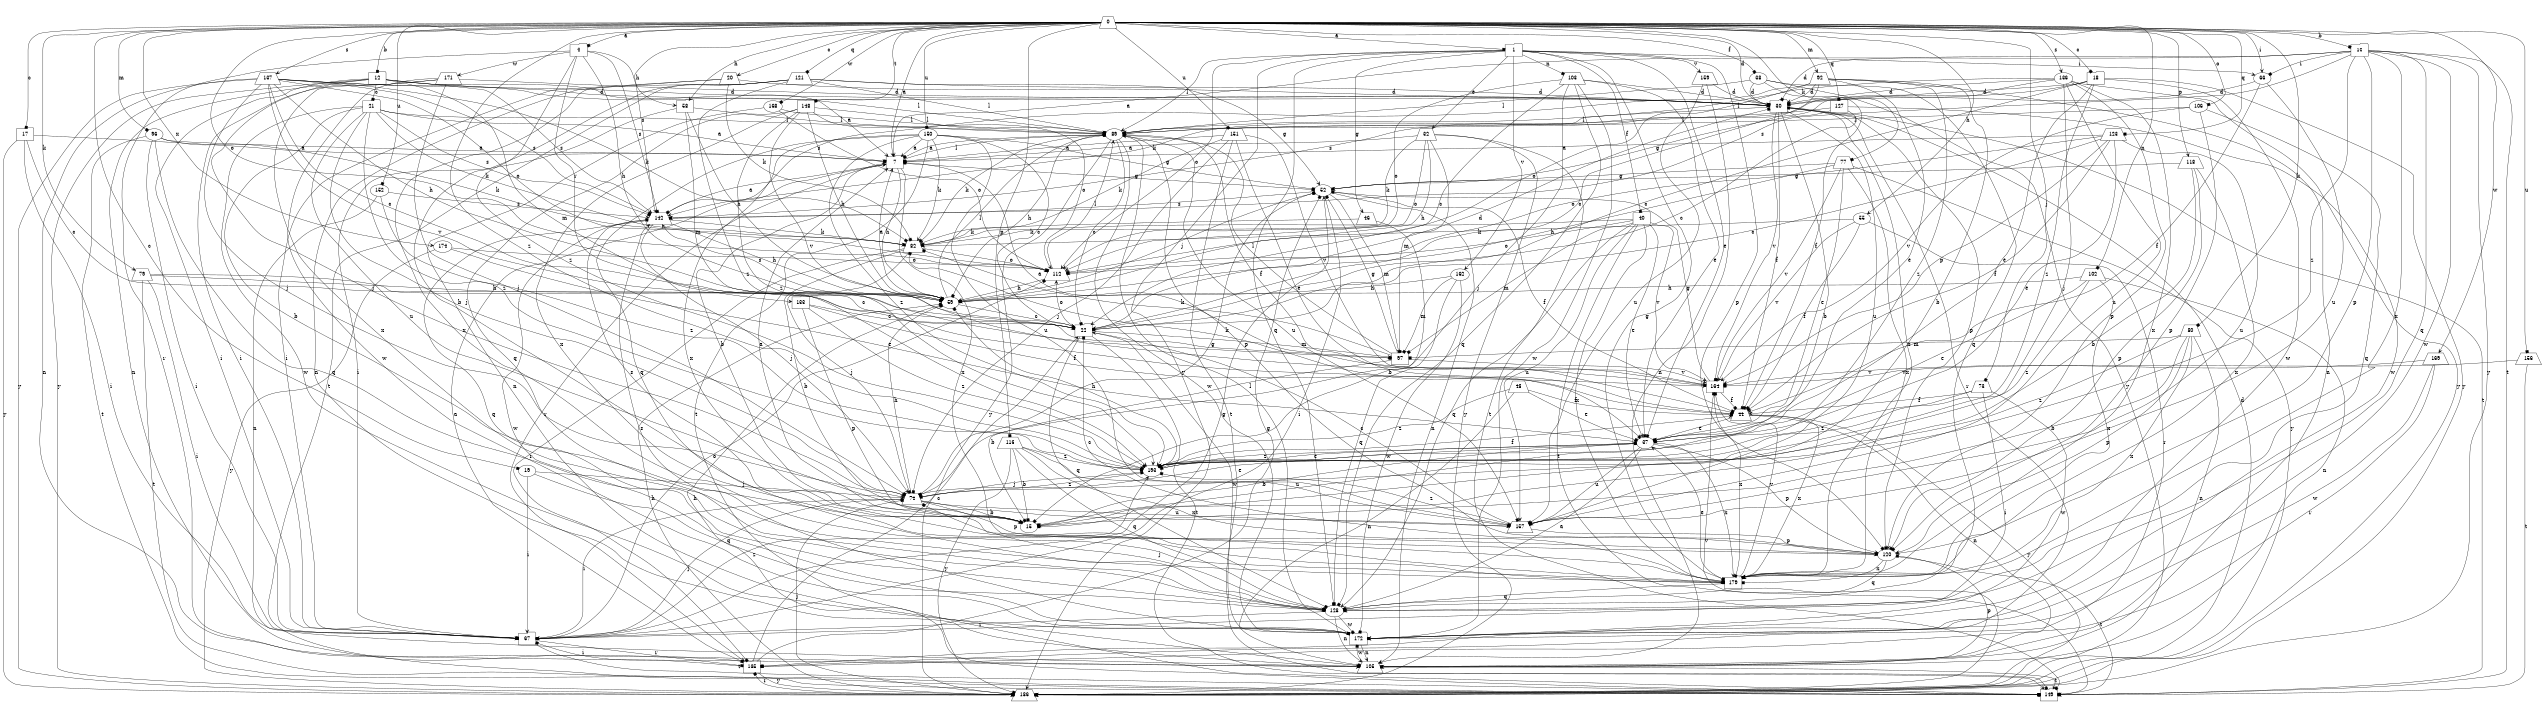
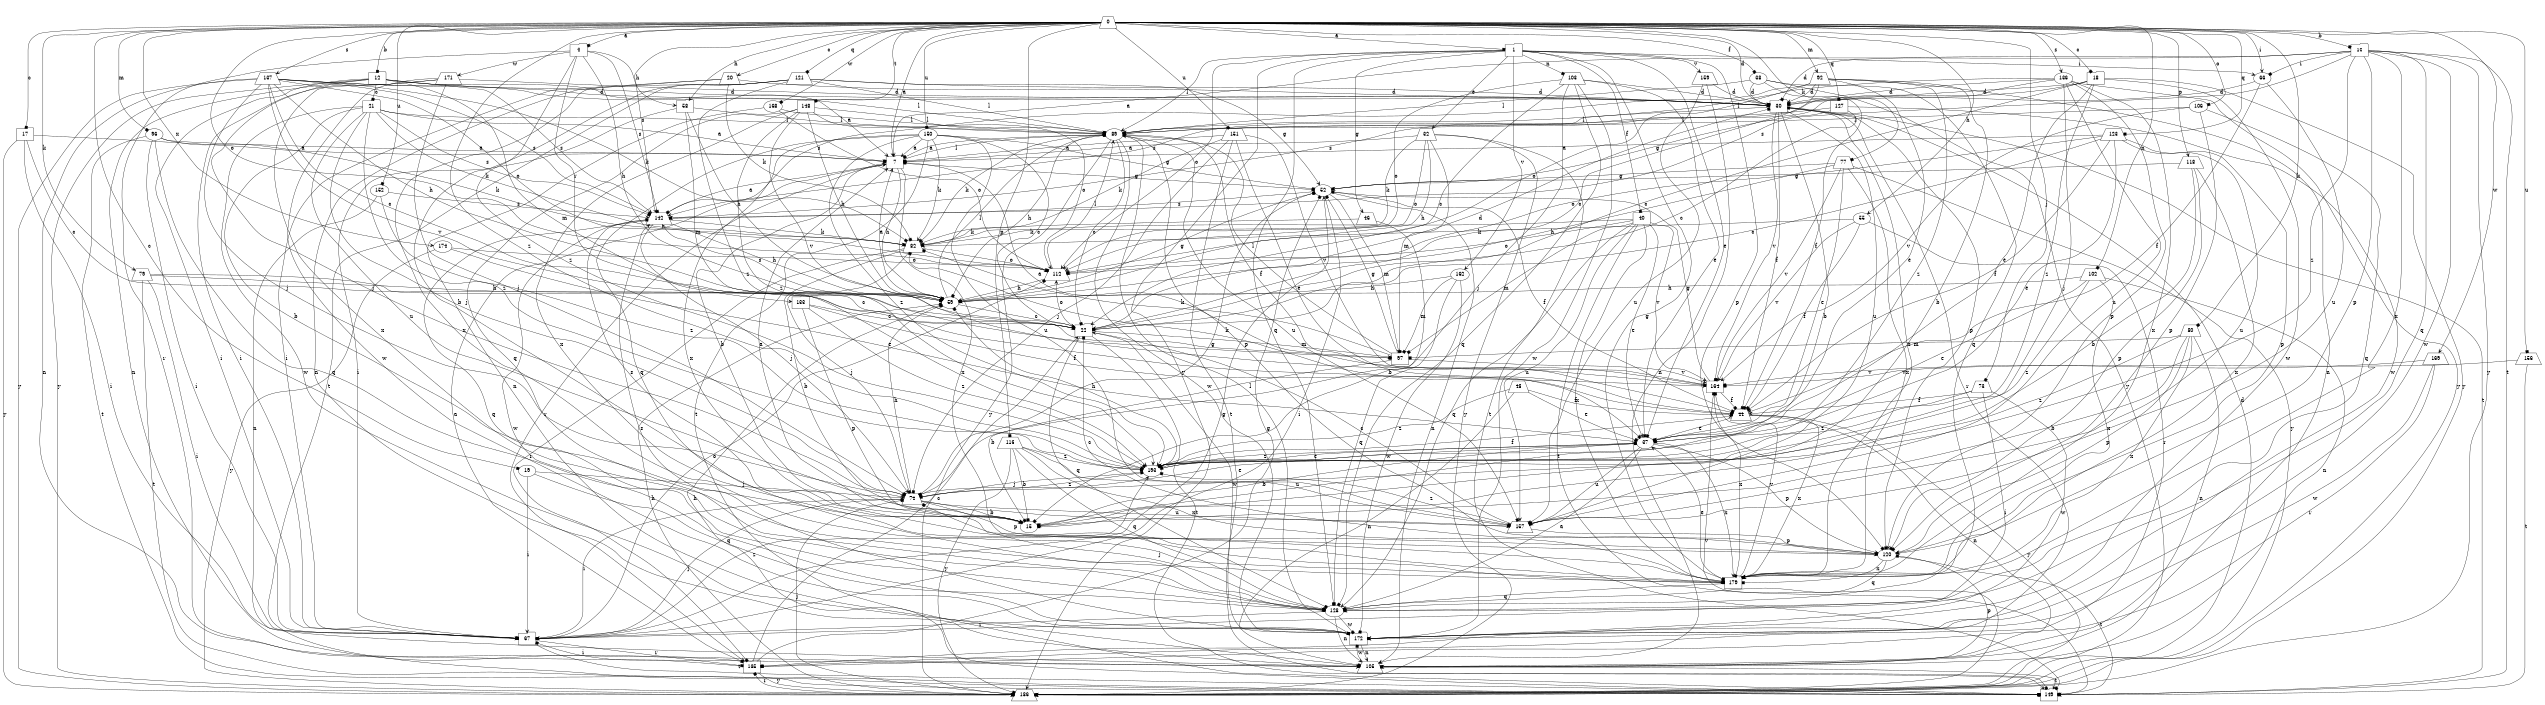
(1154, 149) -> (1154, 149)
(1182, 247) -> (1182, 247)
(1923, 273) -> (2253, 384)
